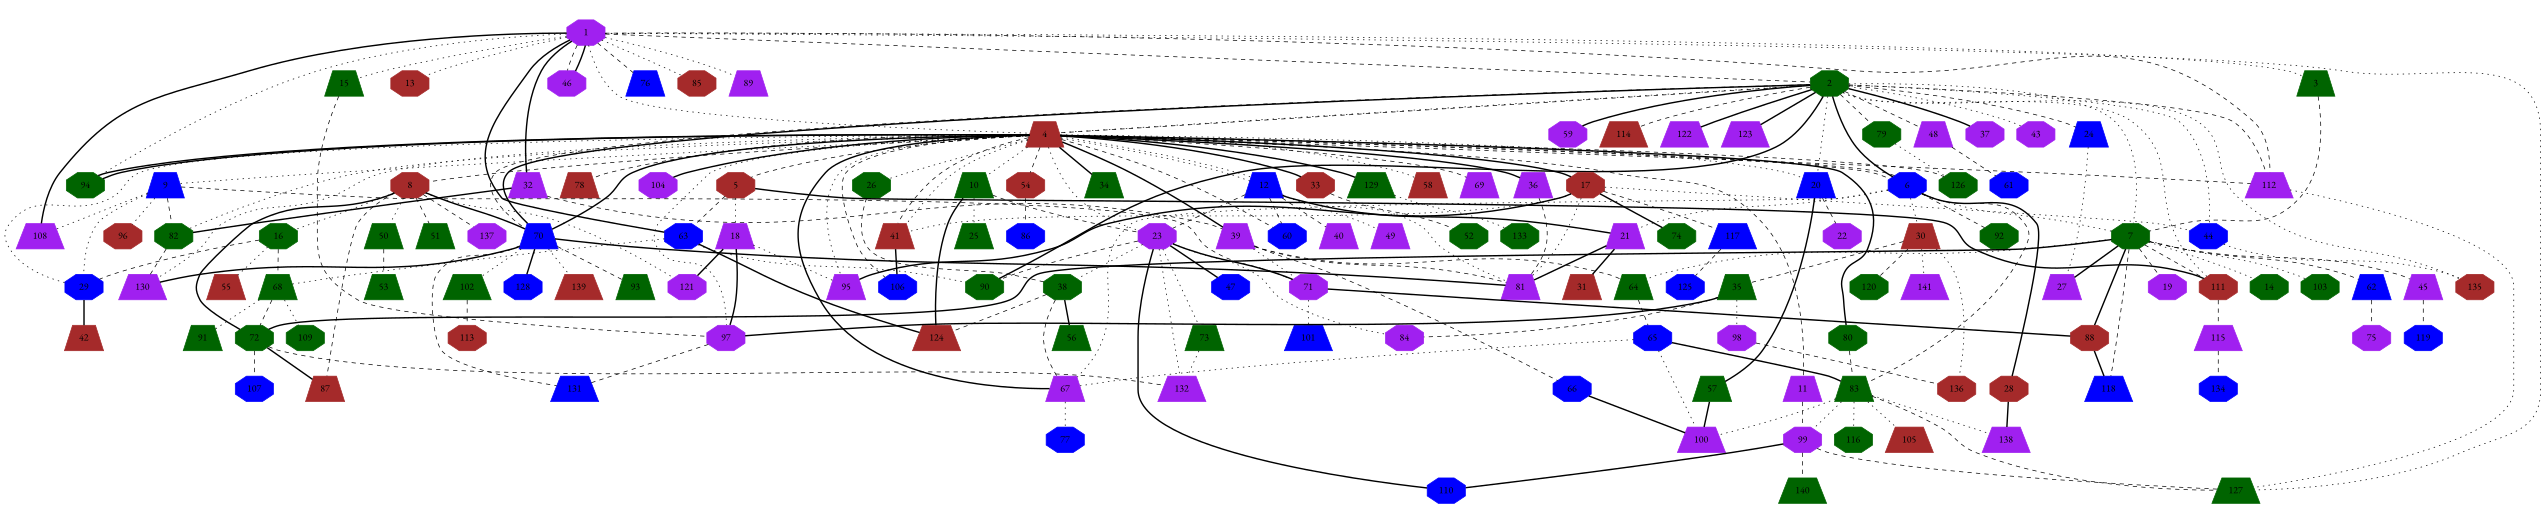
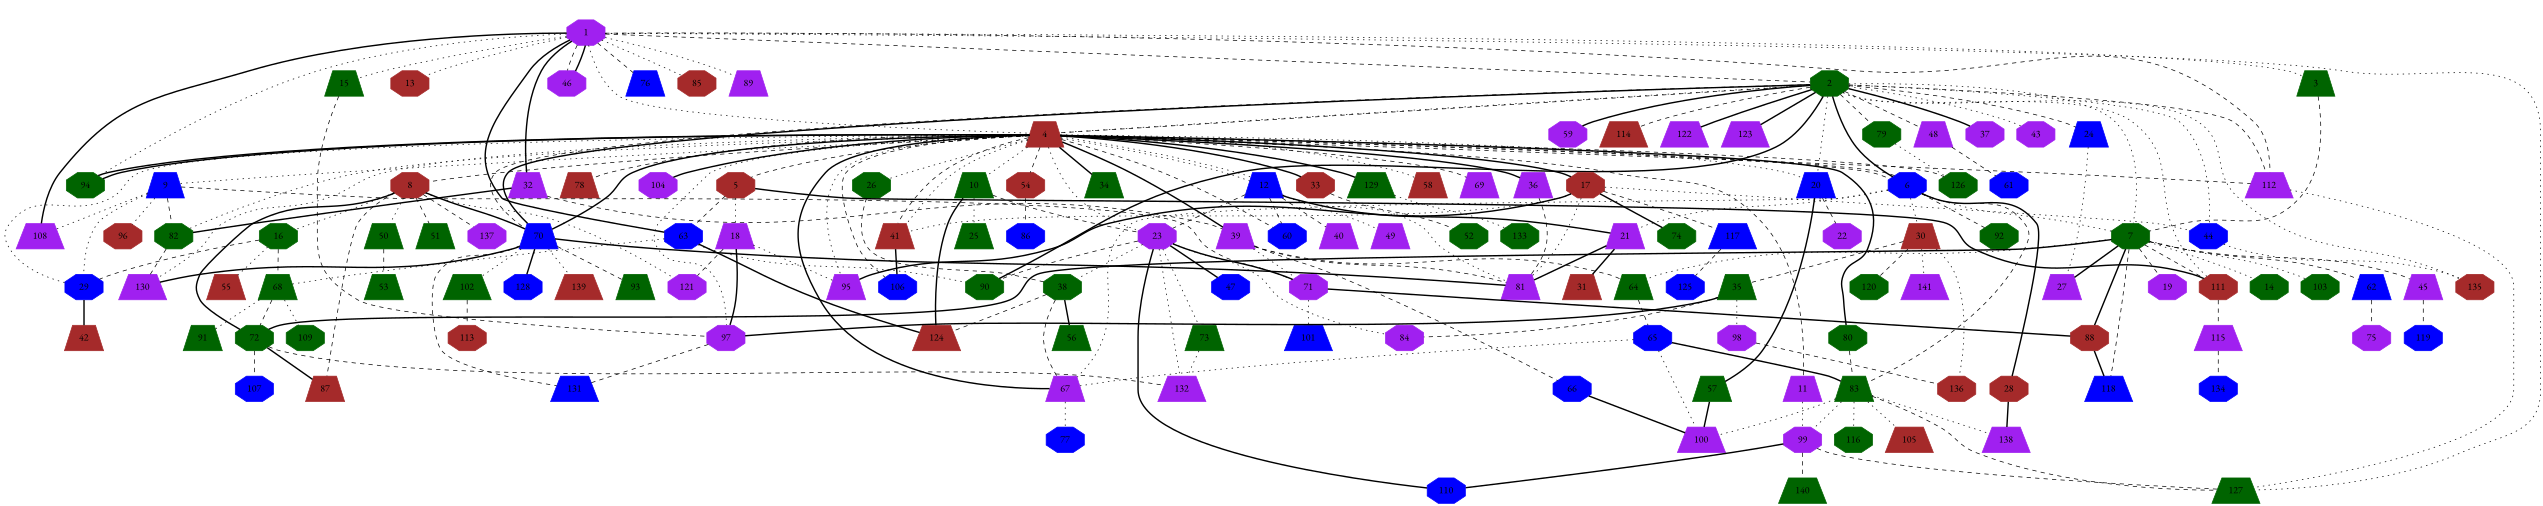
(710, 262) -> (710, 262)
(1803, 416) -> (1803, 416)
